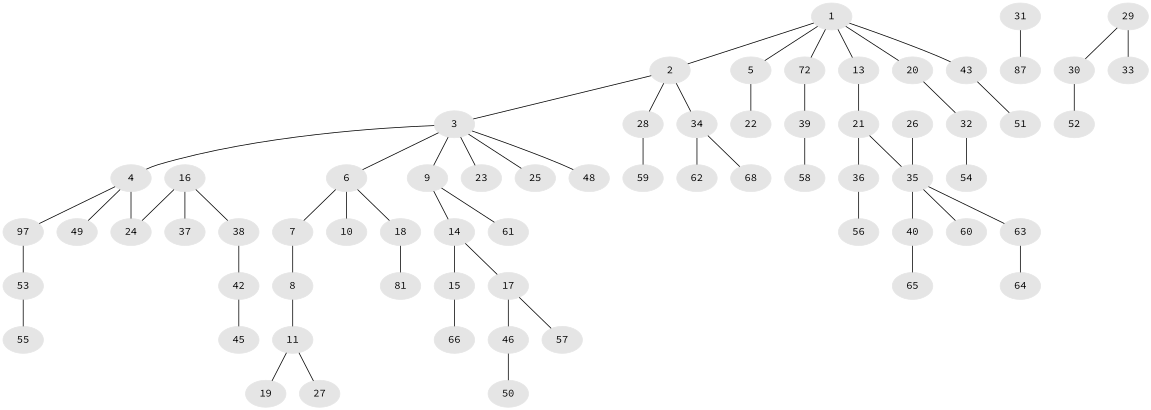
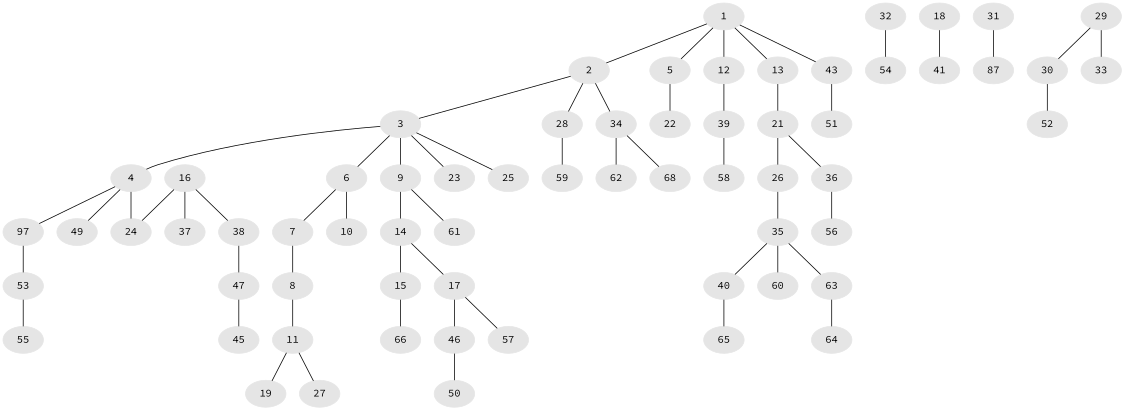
(805, 70) -> (724, 70)
(913, 70) -> none
(886, 151) -> (778, 151)
(589, 178) -> none
(373, 205) -> none
(239, 286) -> (239, 286)
(401, 286) -> (940, 70)
